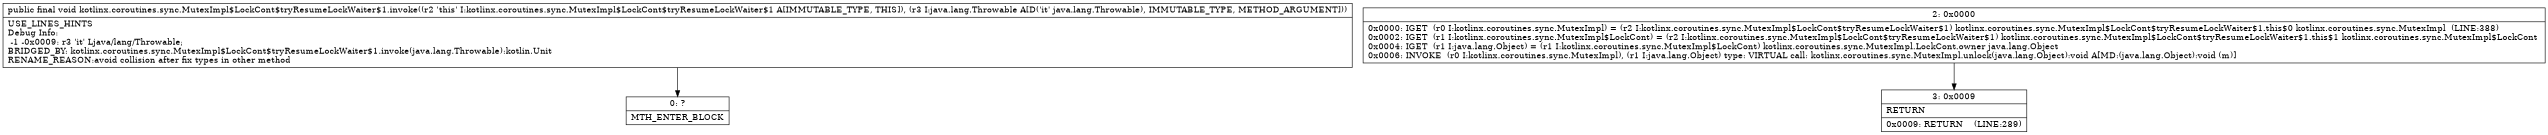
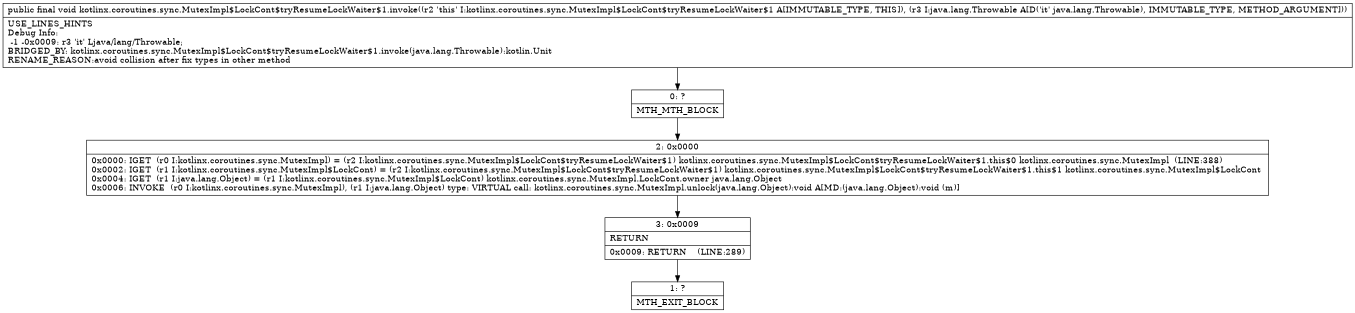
(678, 117) -> (678, 111)
none -> (678, 126)
none -> (678, 296)
